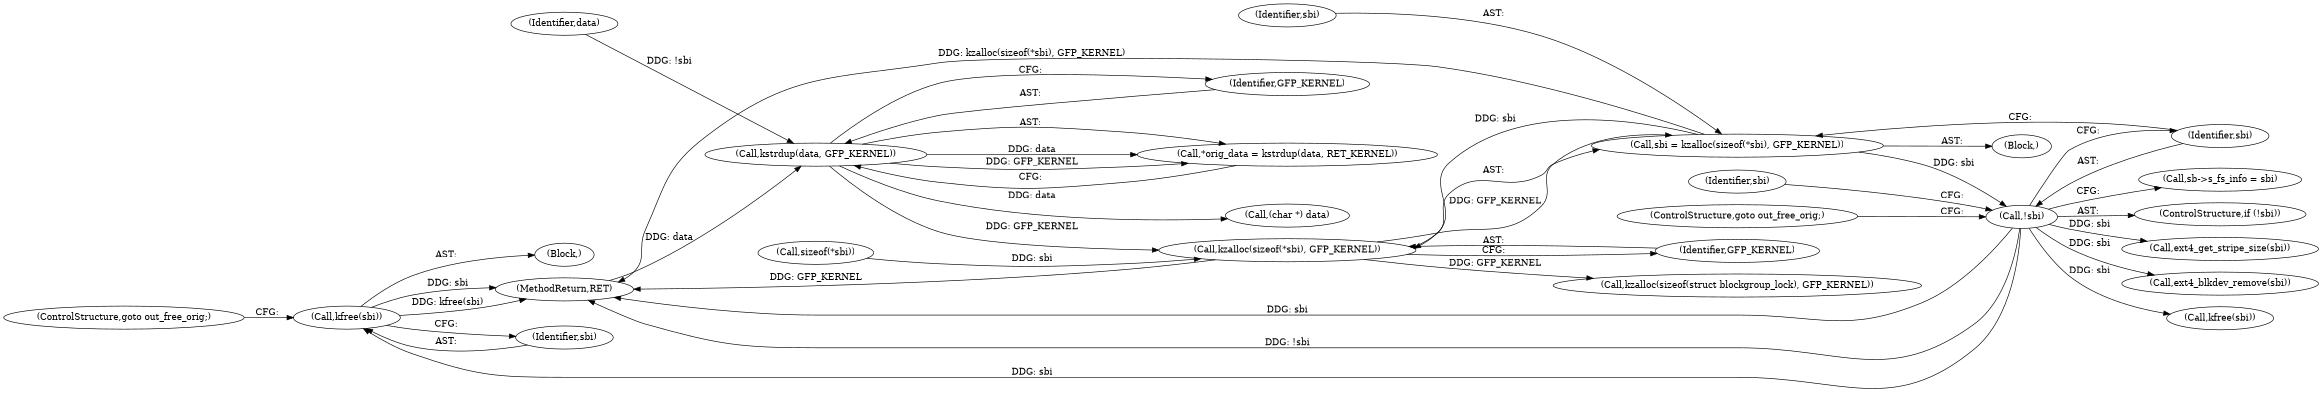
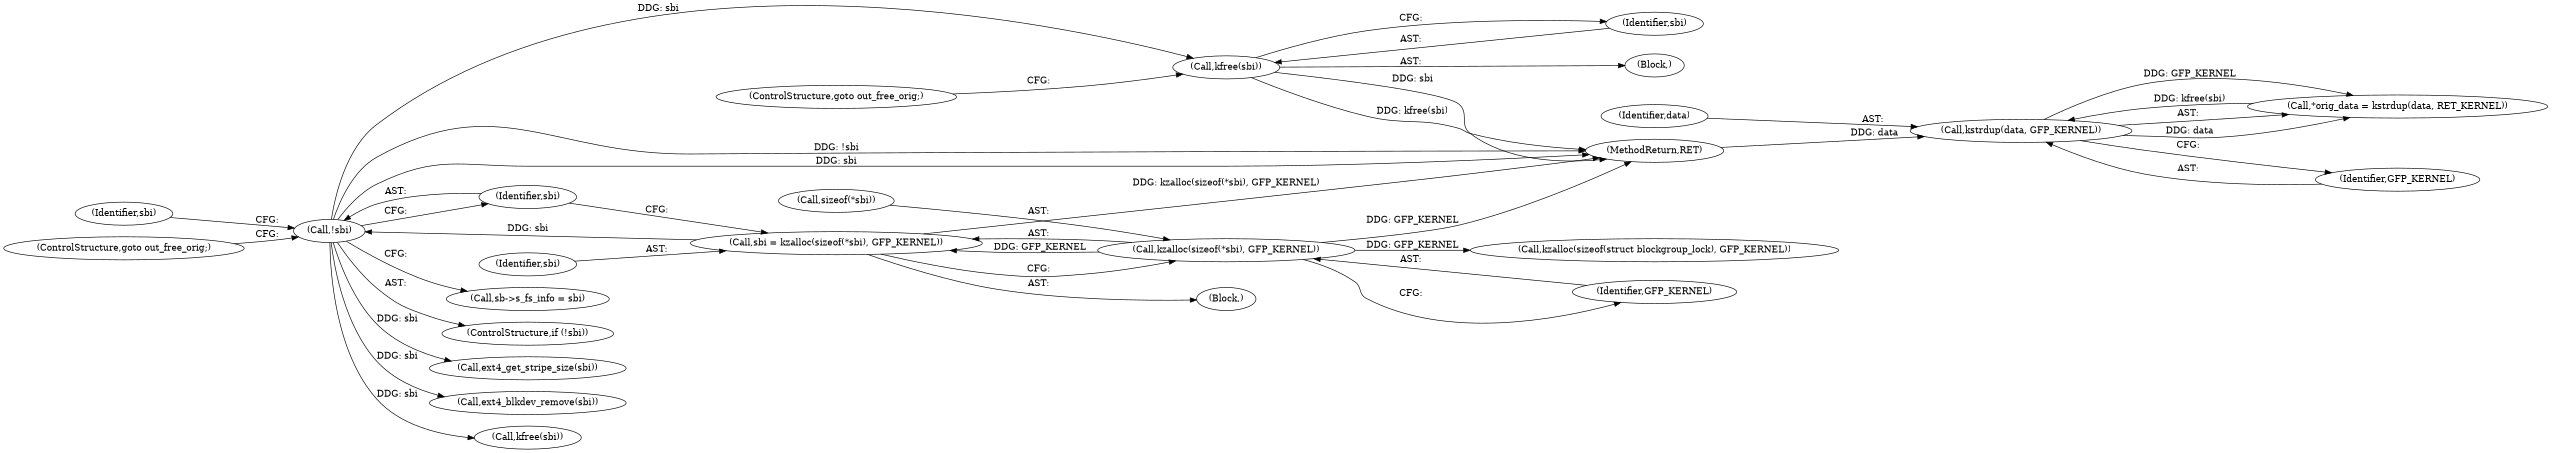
(669, 61) -> (1875, 120)
(1495, 119) -> (1040, 269)
(1032, 177) -> (2190, 99)
(1287, 216) -> none
(981, 240) -> none
(1032, 259) -> (1040, 211)
